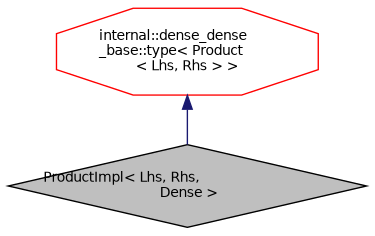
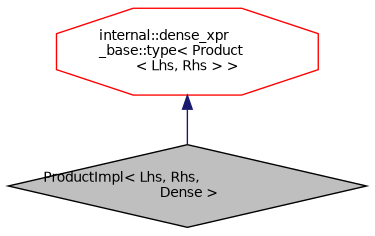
(187, 52) -> (187, 52)
